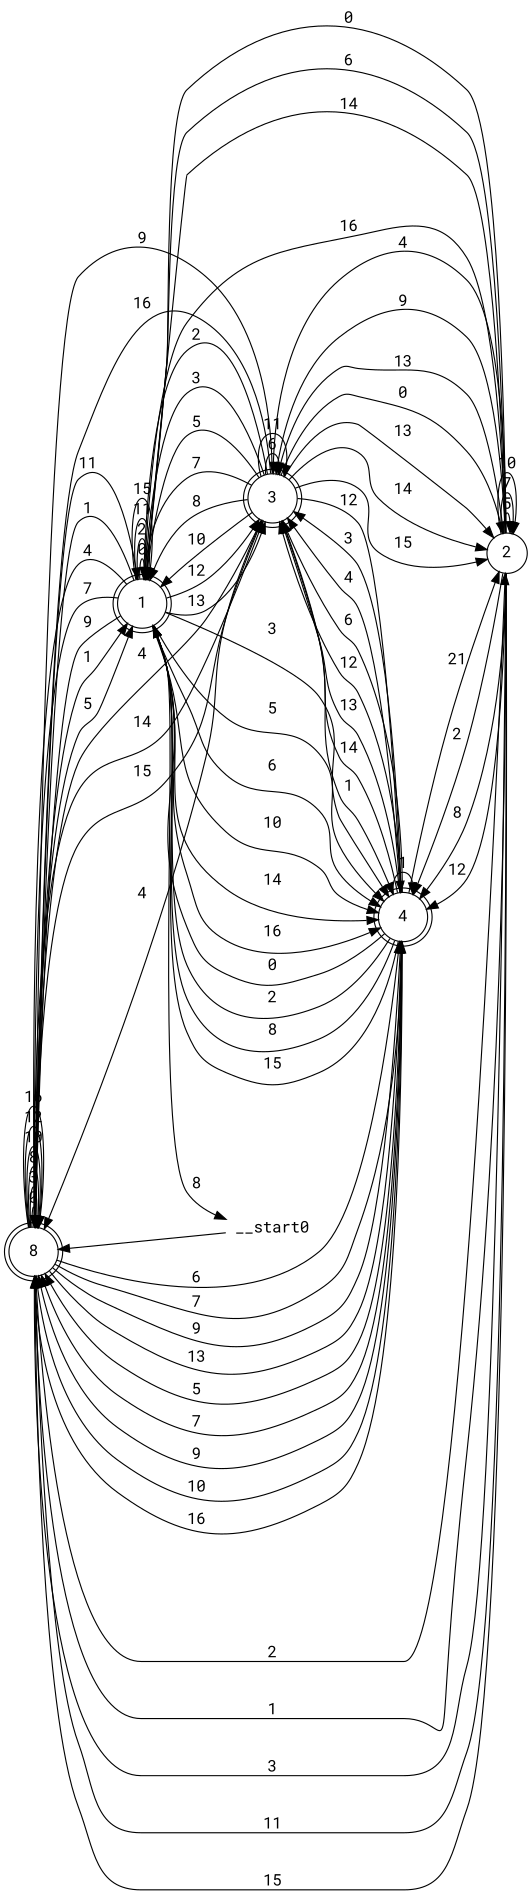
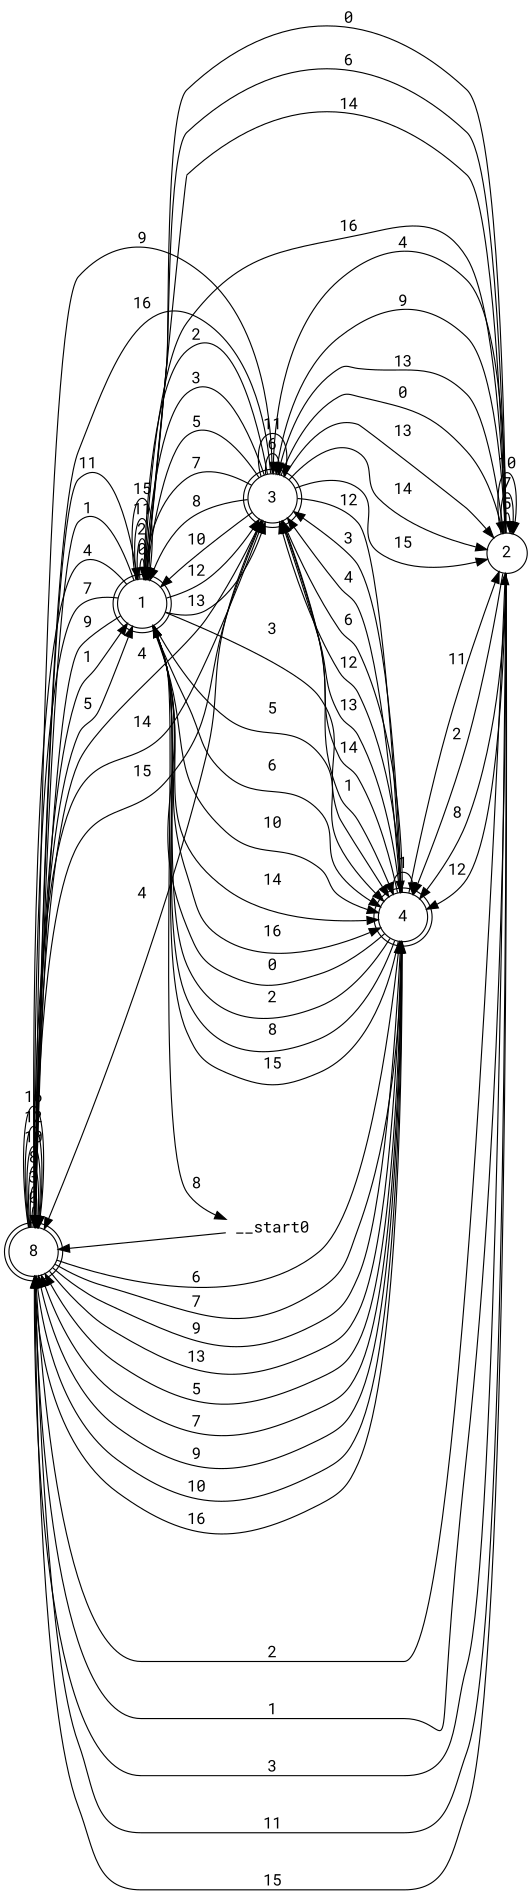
(457, 660) -> (457, 660)
